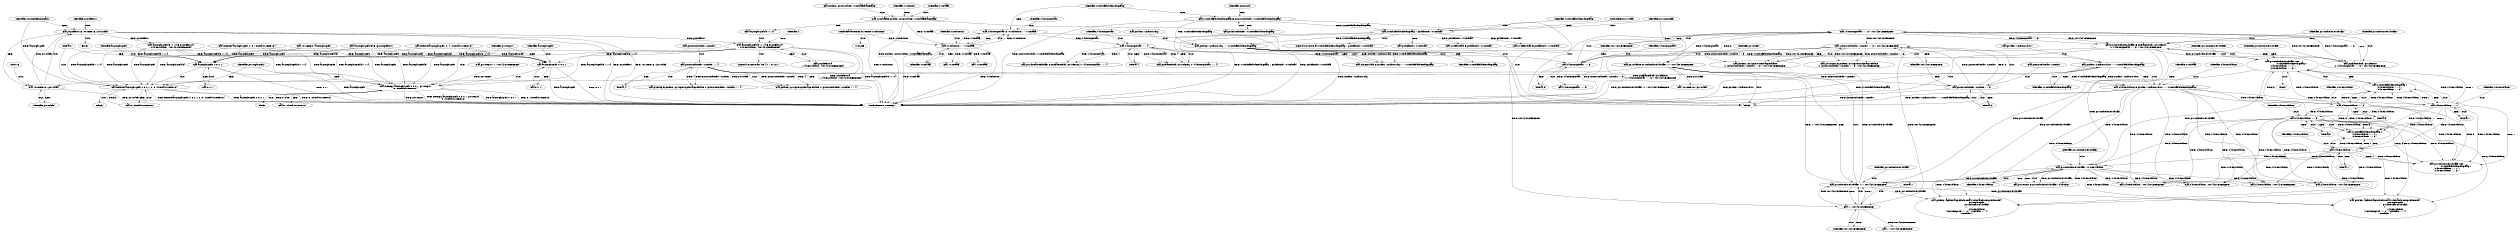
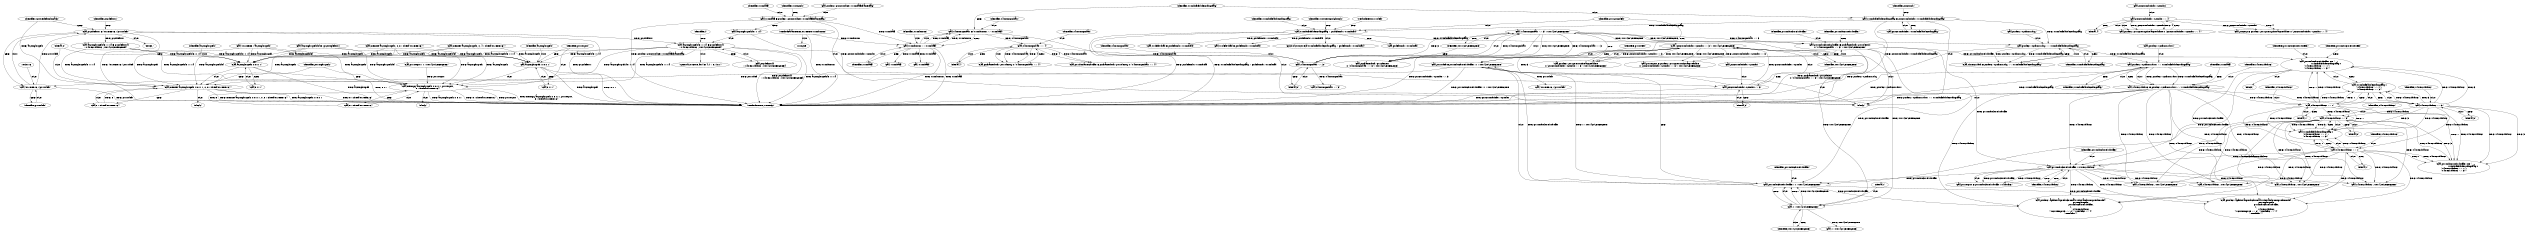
none -> (1326, 19)
(88, 25) -> (108, 25)
(1327, 74) -> (1249, 74)
